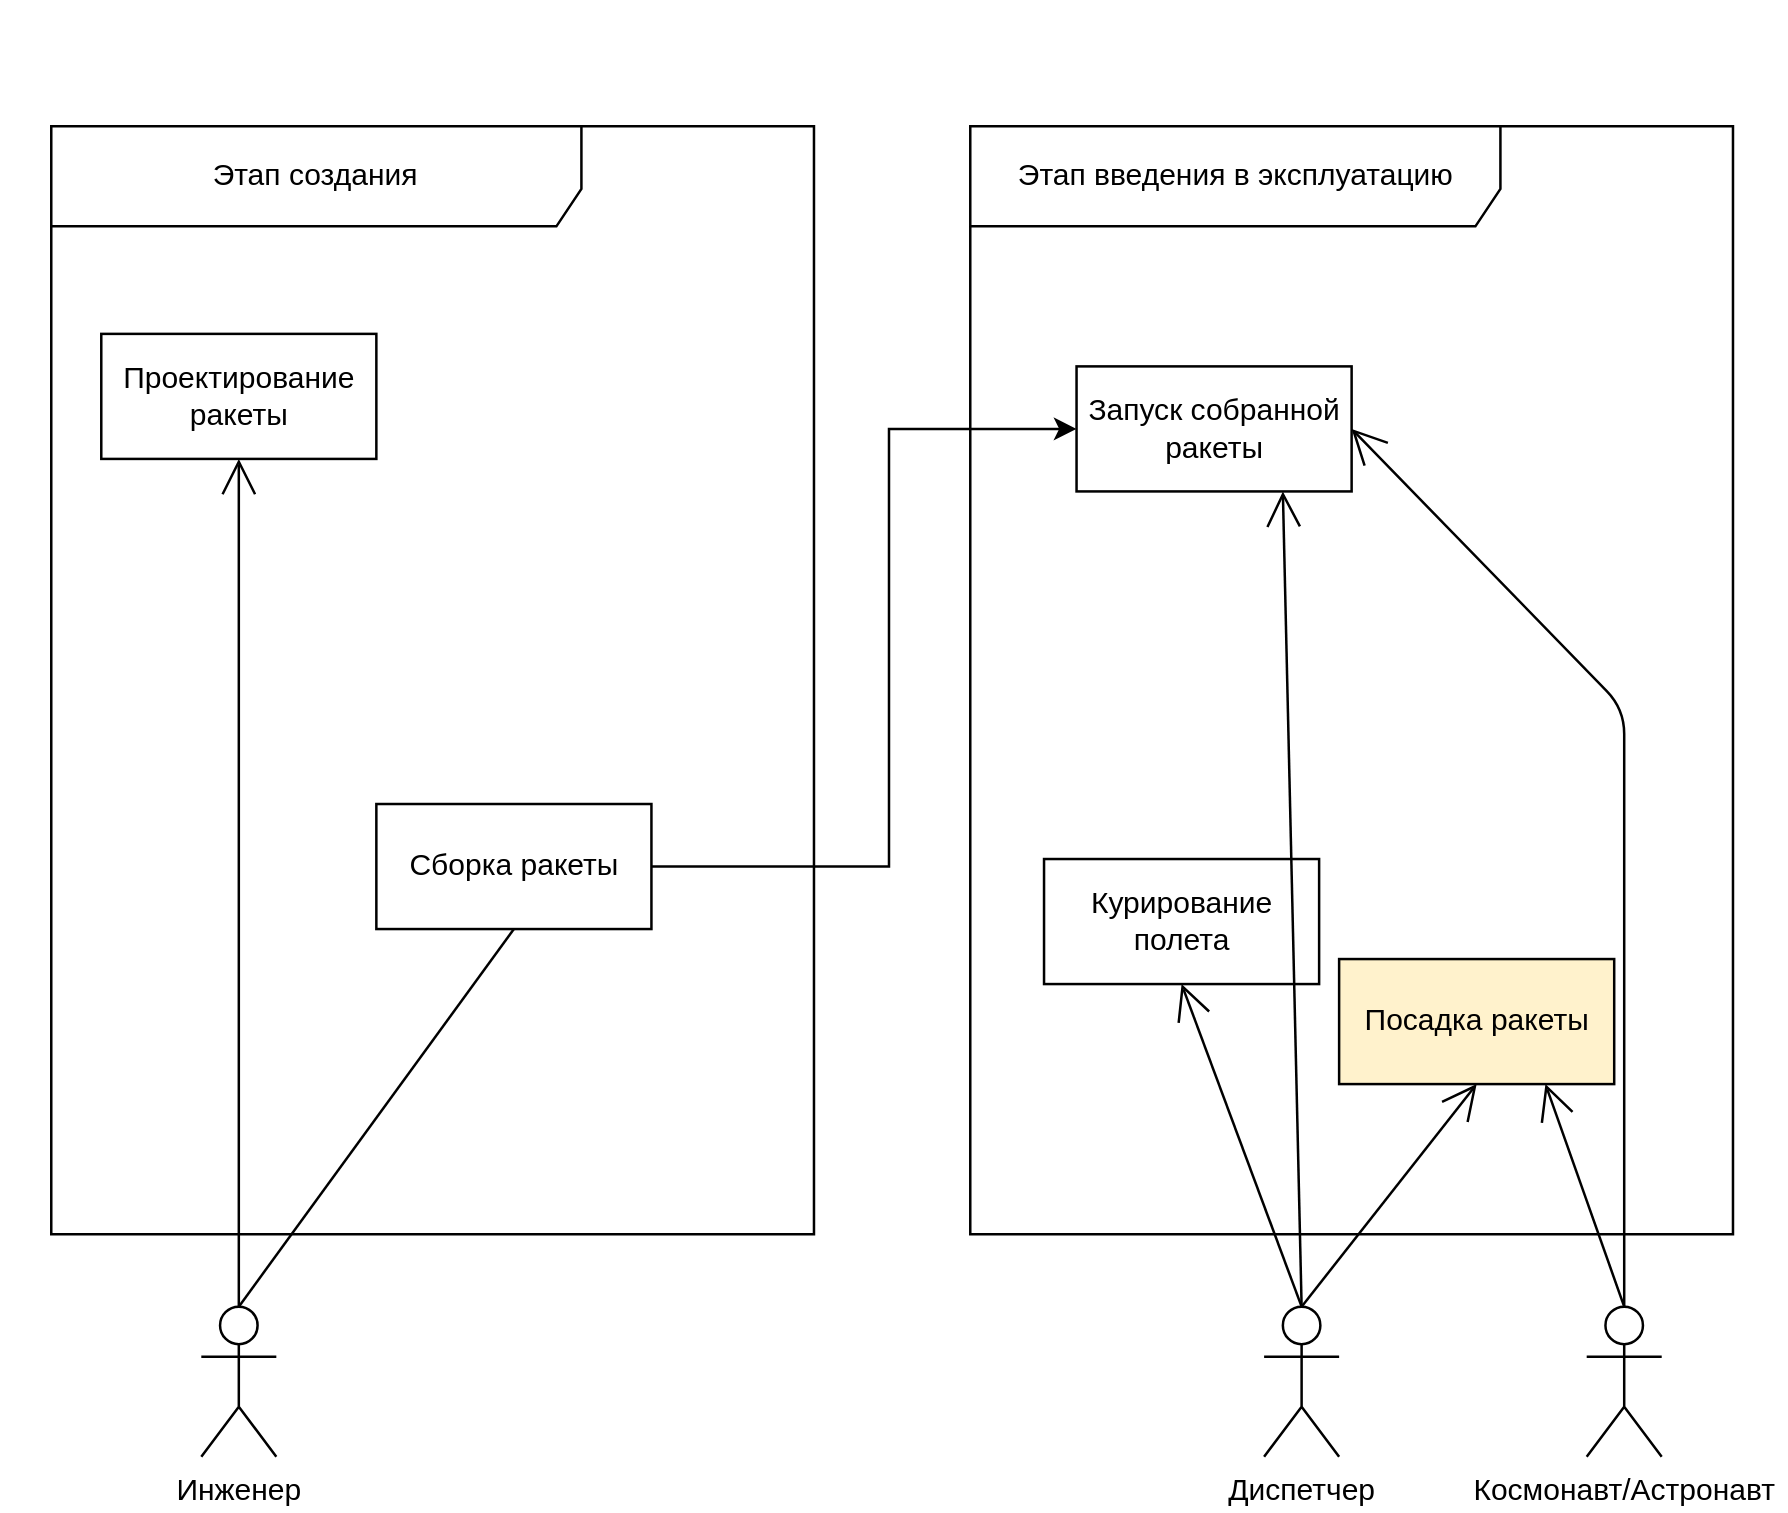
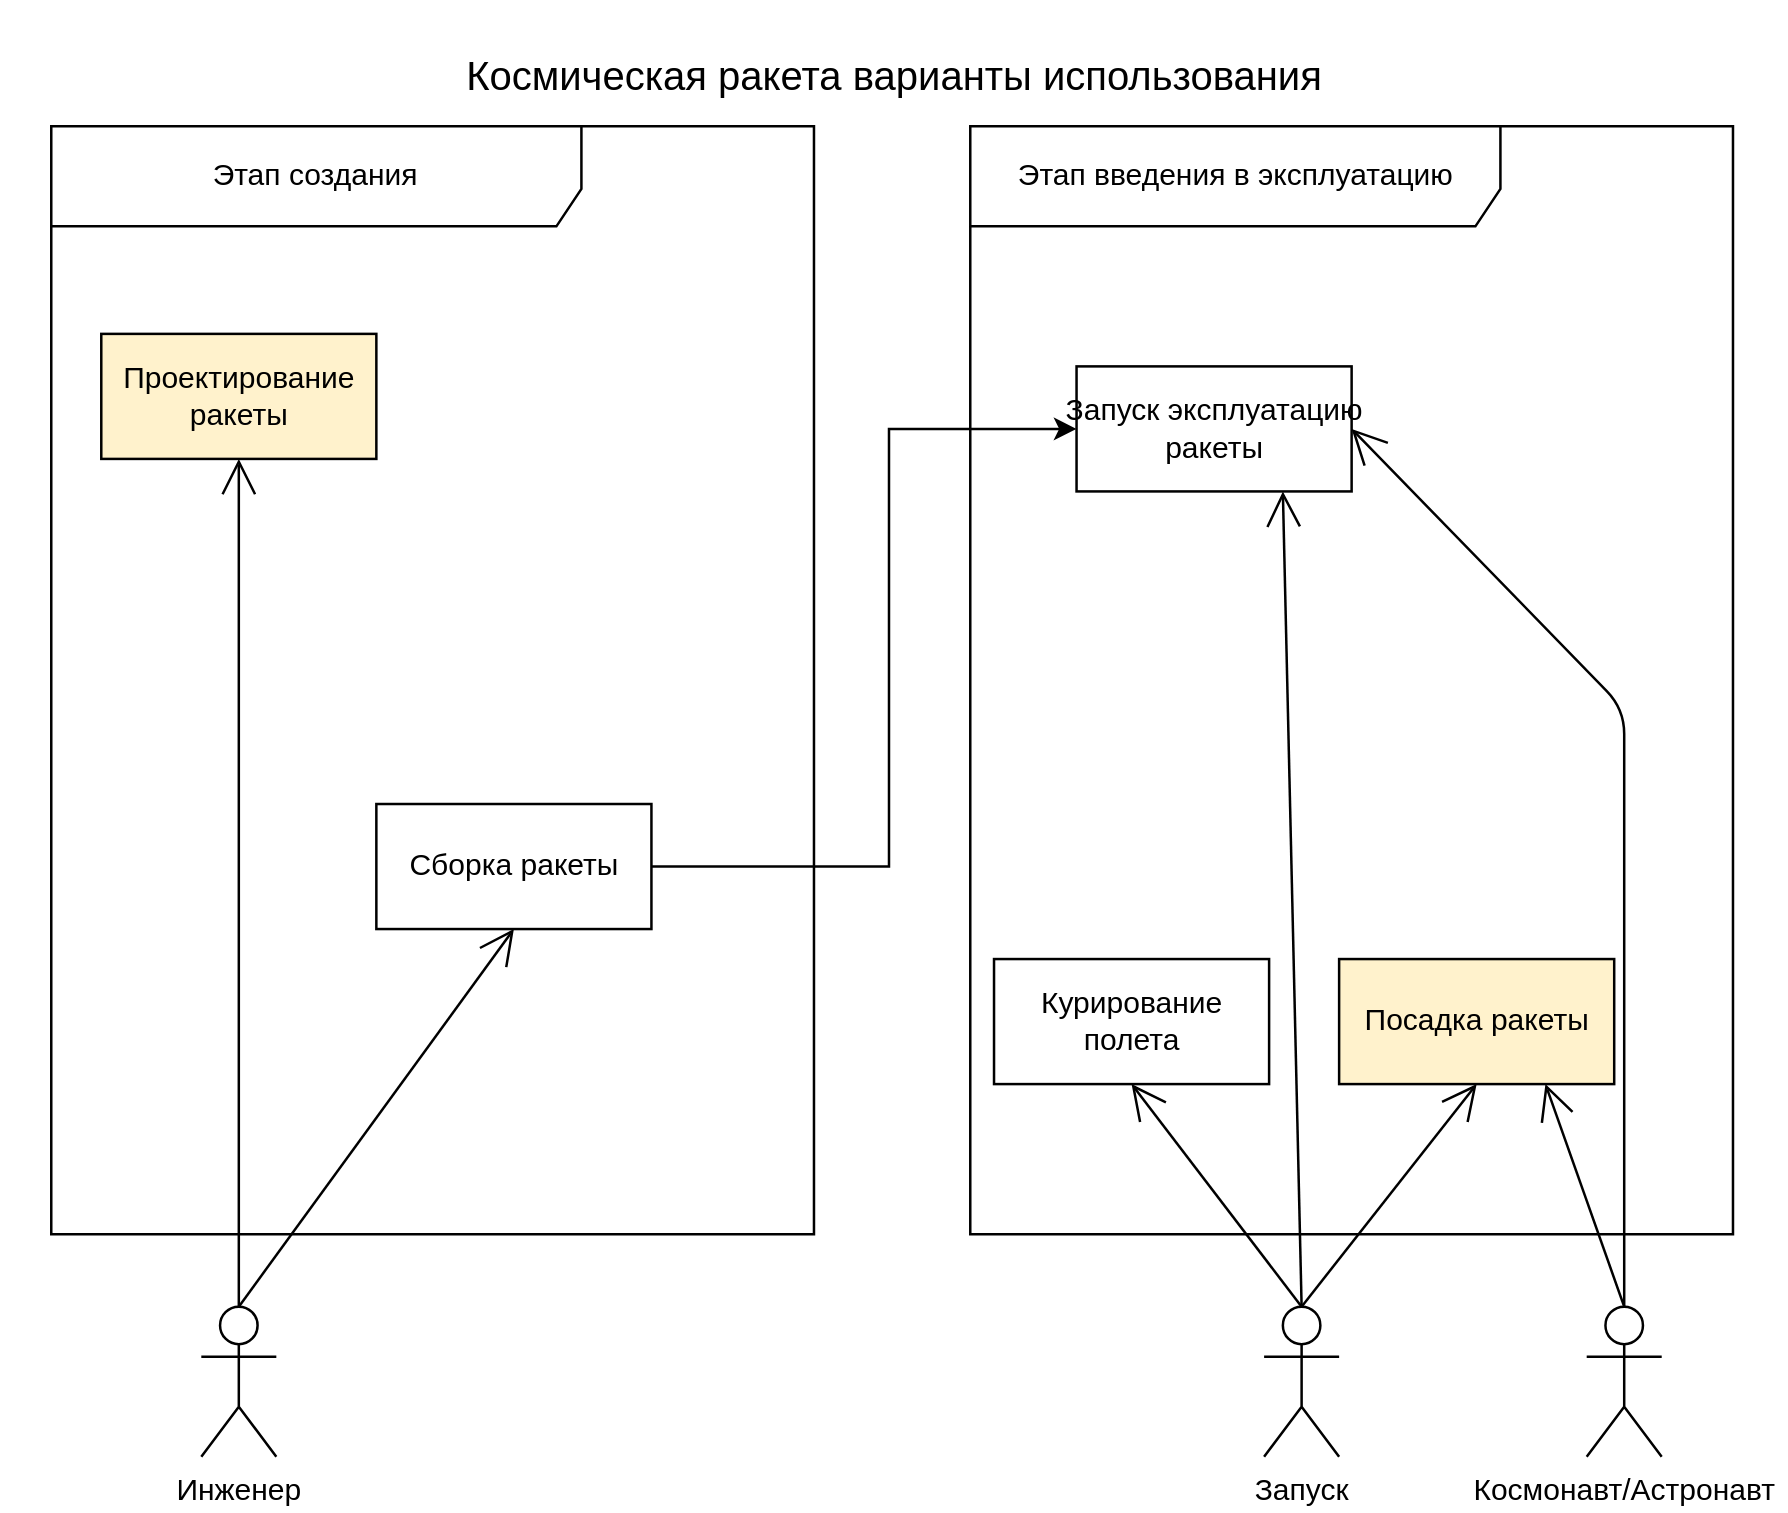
none -> (893, 75)
(239, 396) -> (239, 396)
(1215, 429) -> (1215, 429)
(1181, 921) -> (1131, 1021)
(509, 935) -> (509, 936)
(1303, 1492) -> (1303, 1492)
